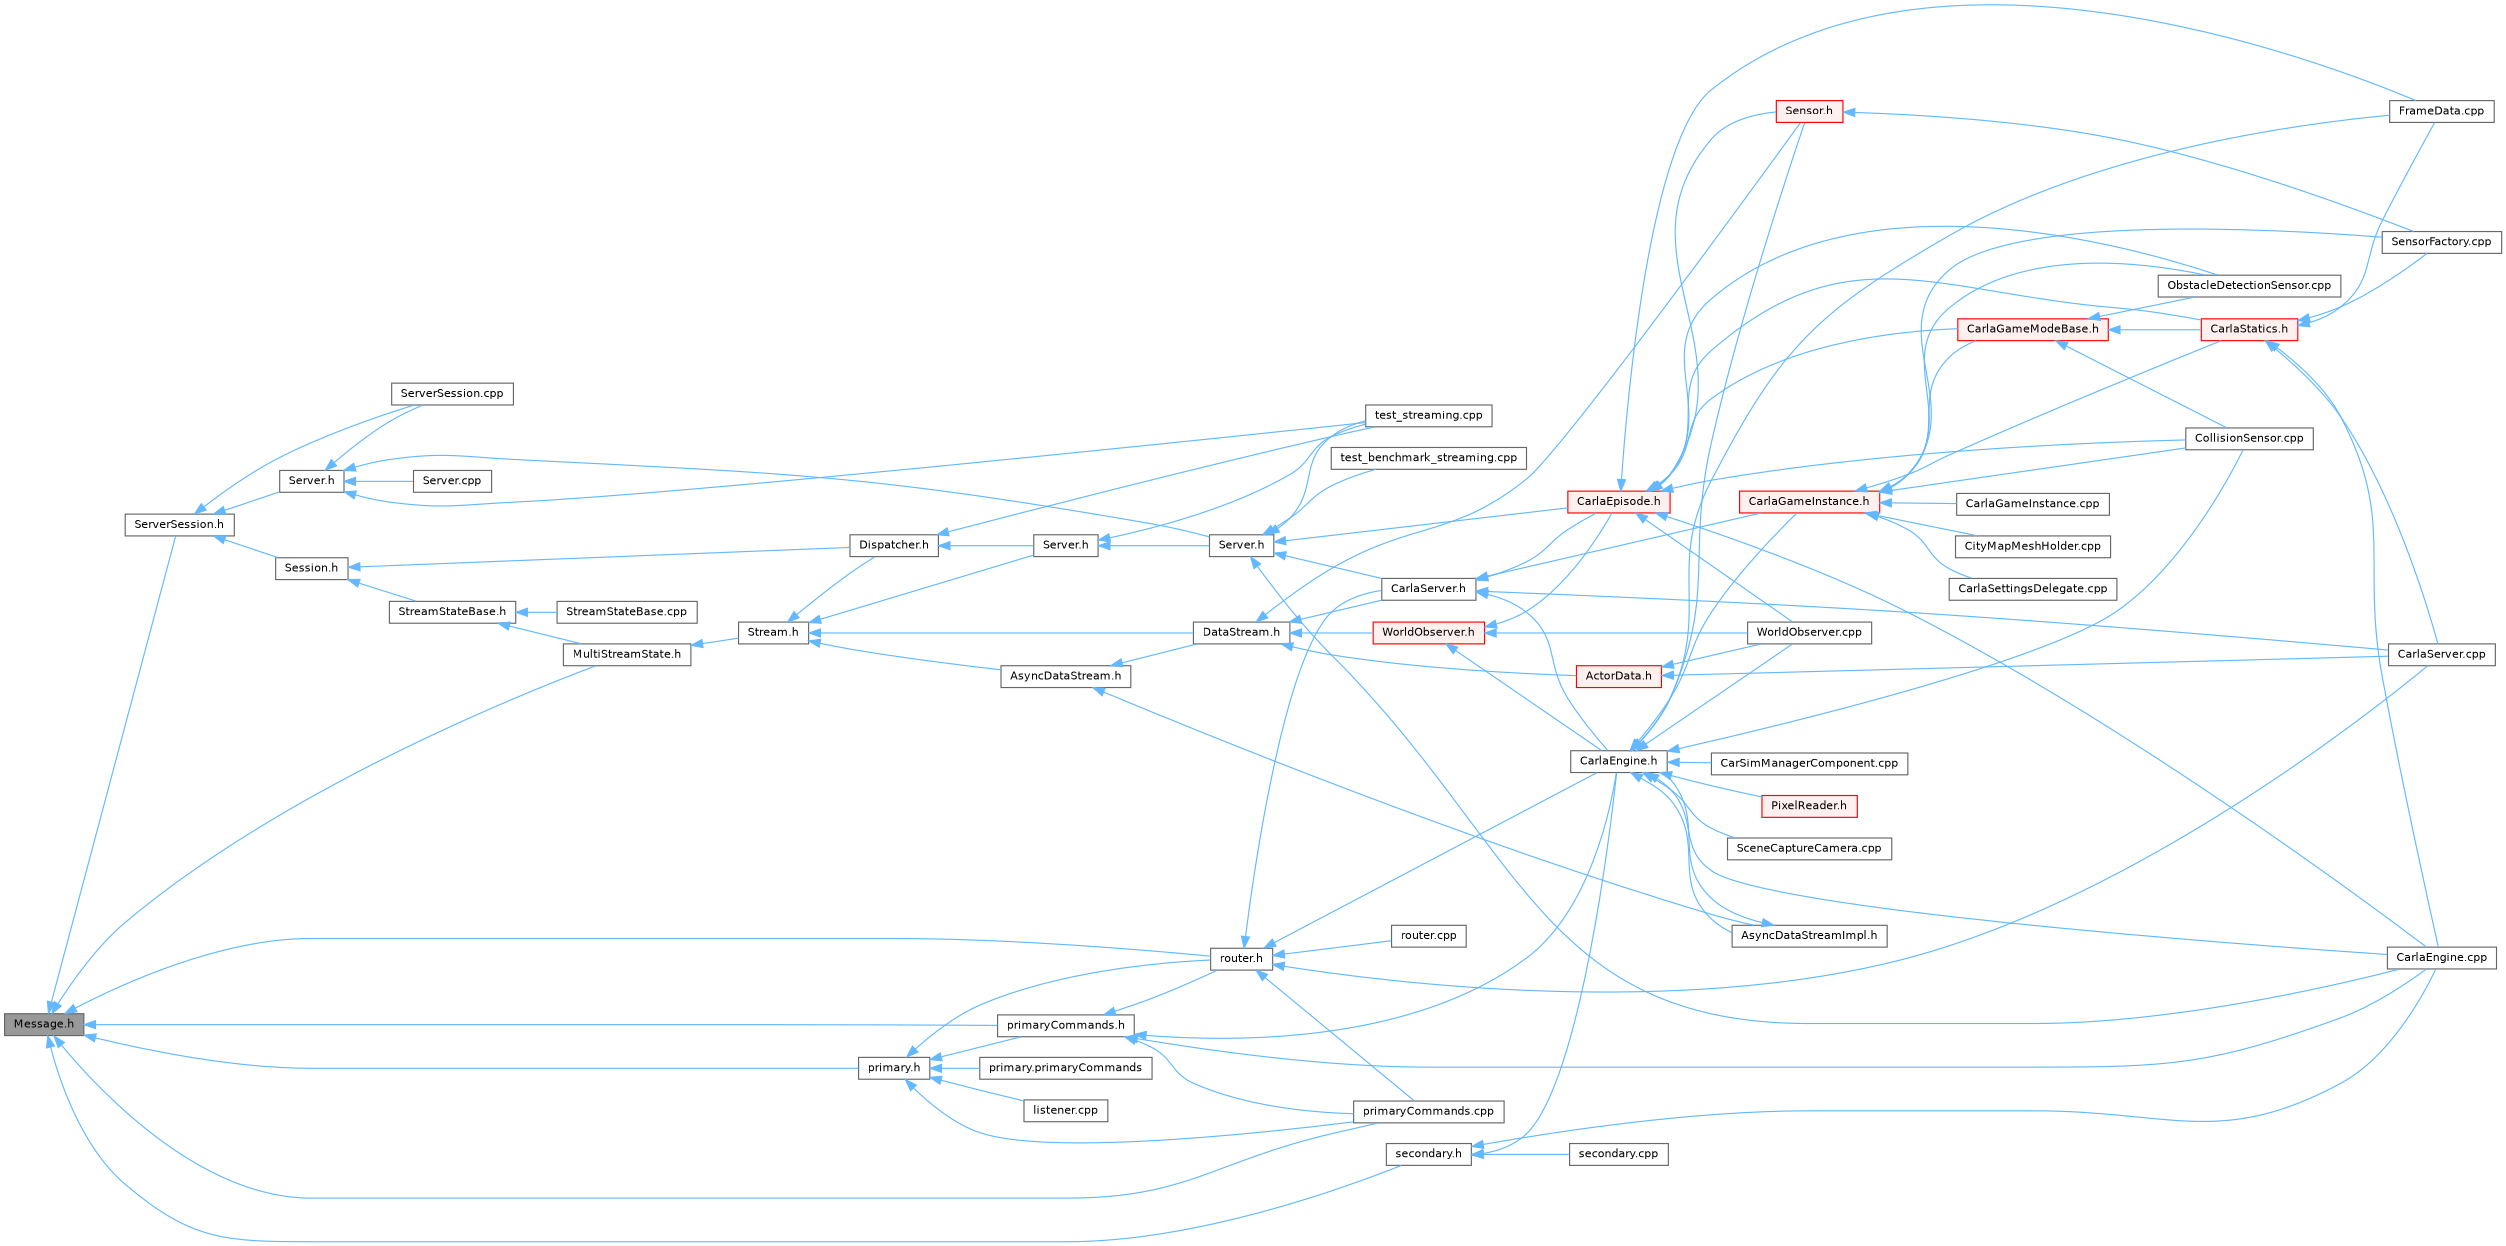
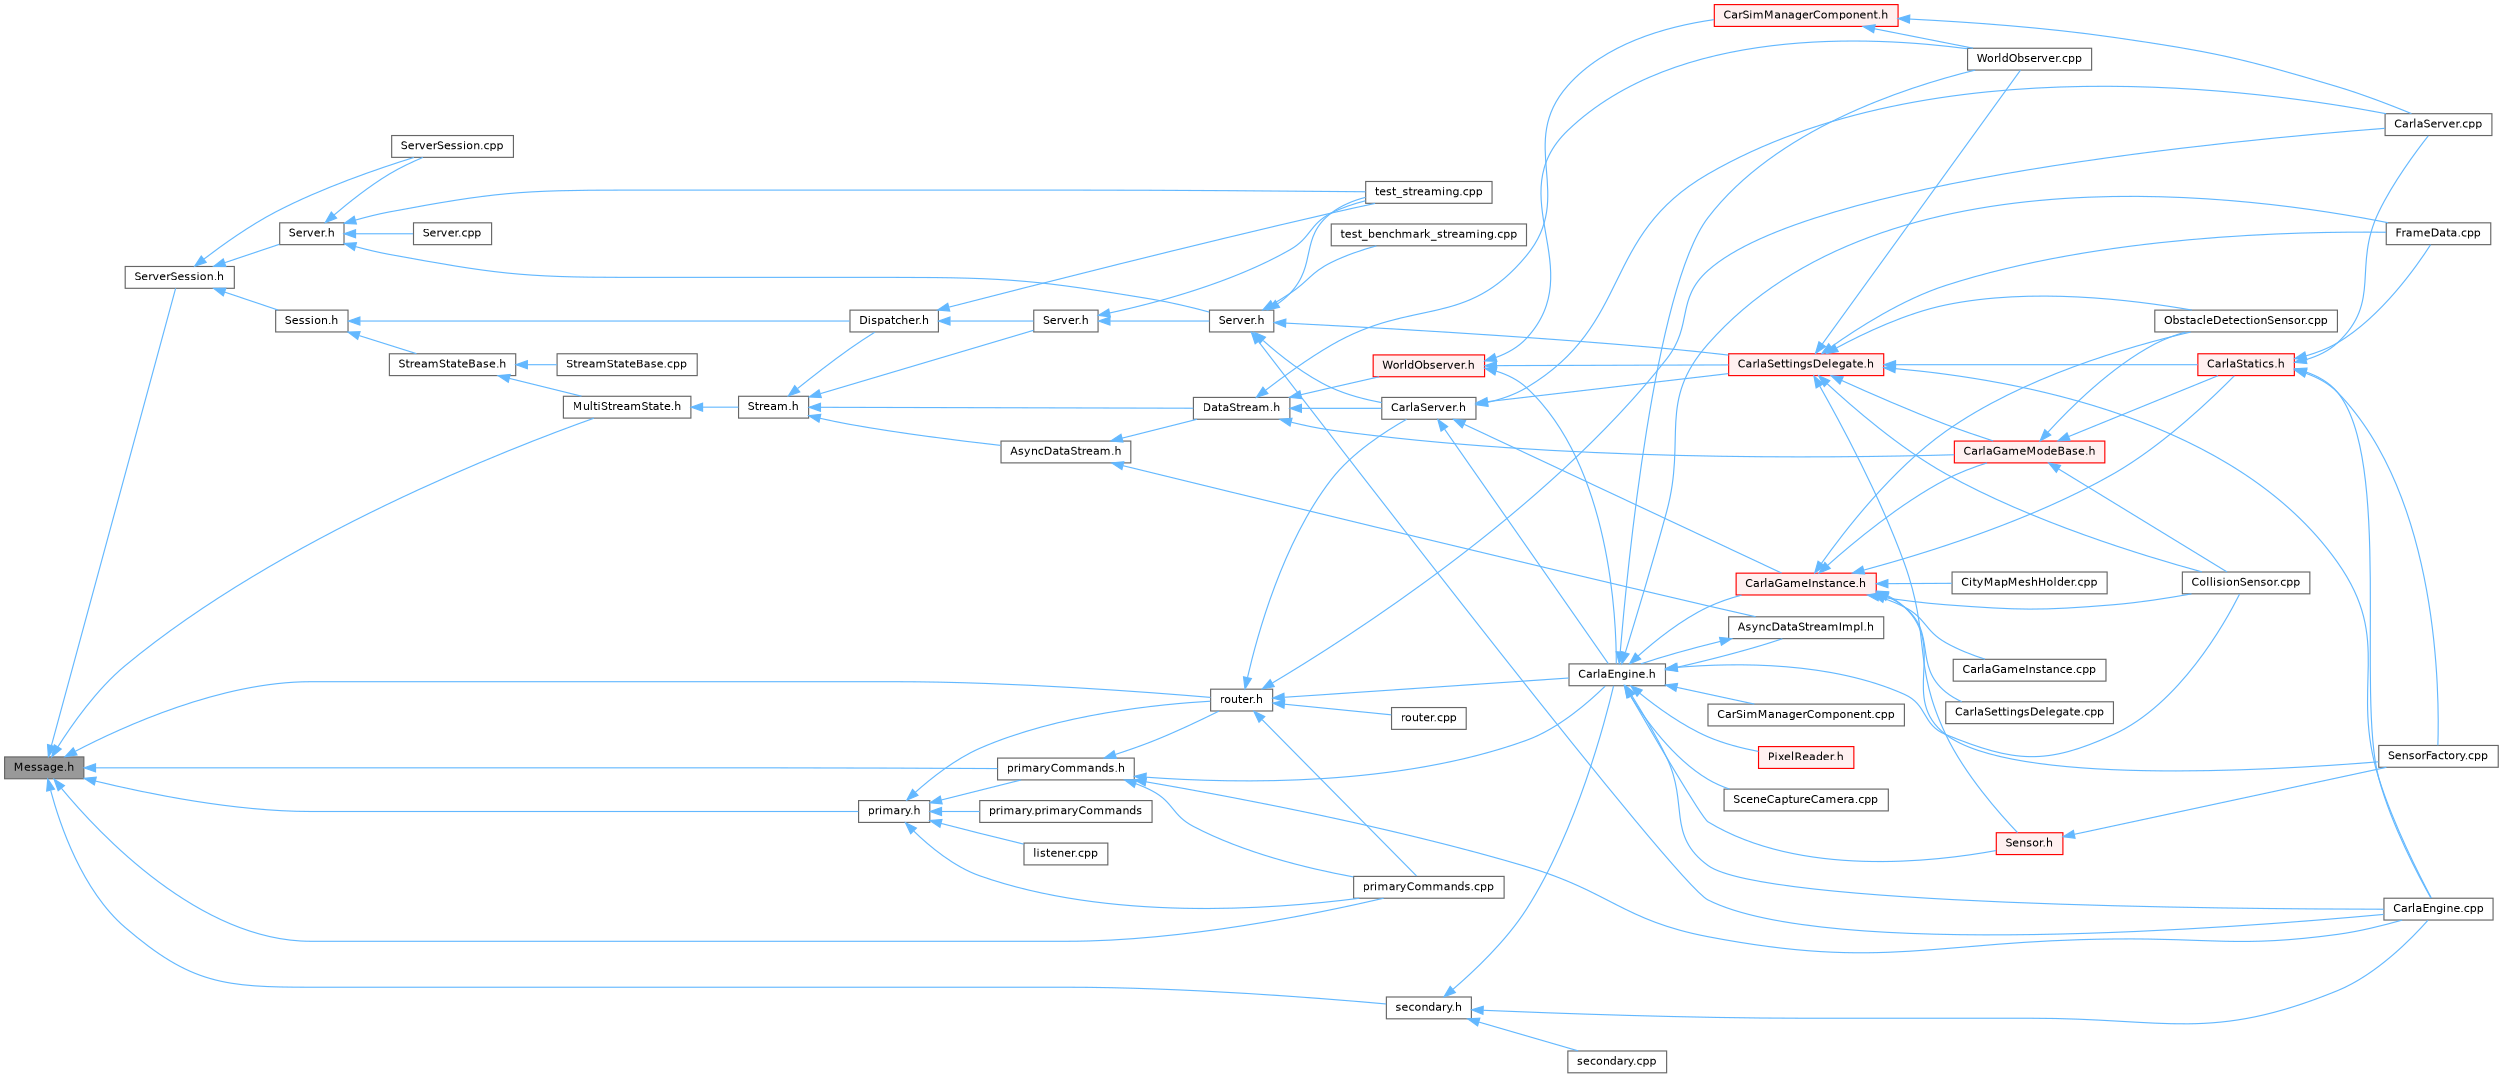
(1577, 421) -> (1622, 453)
(1619, 502) -> (1806, 365)
(1619, 677) -> (1806, 16)
